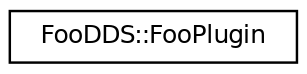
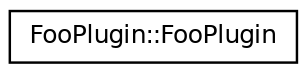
(153, 37) -> (153, 37)
